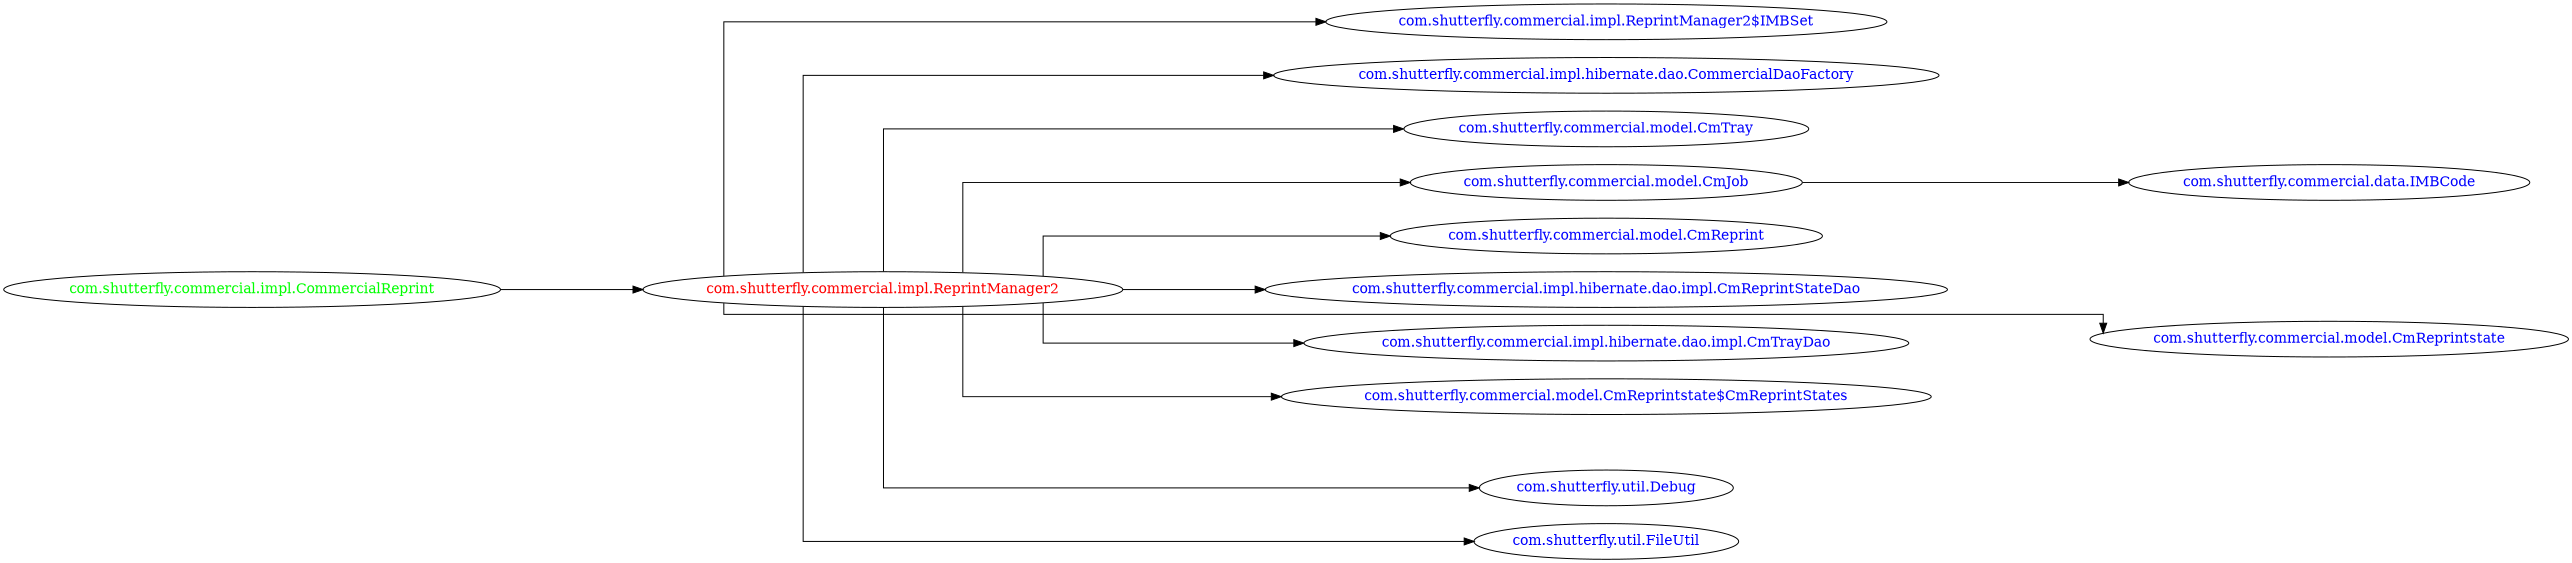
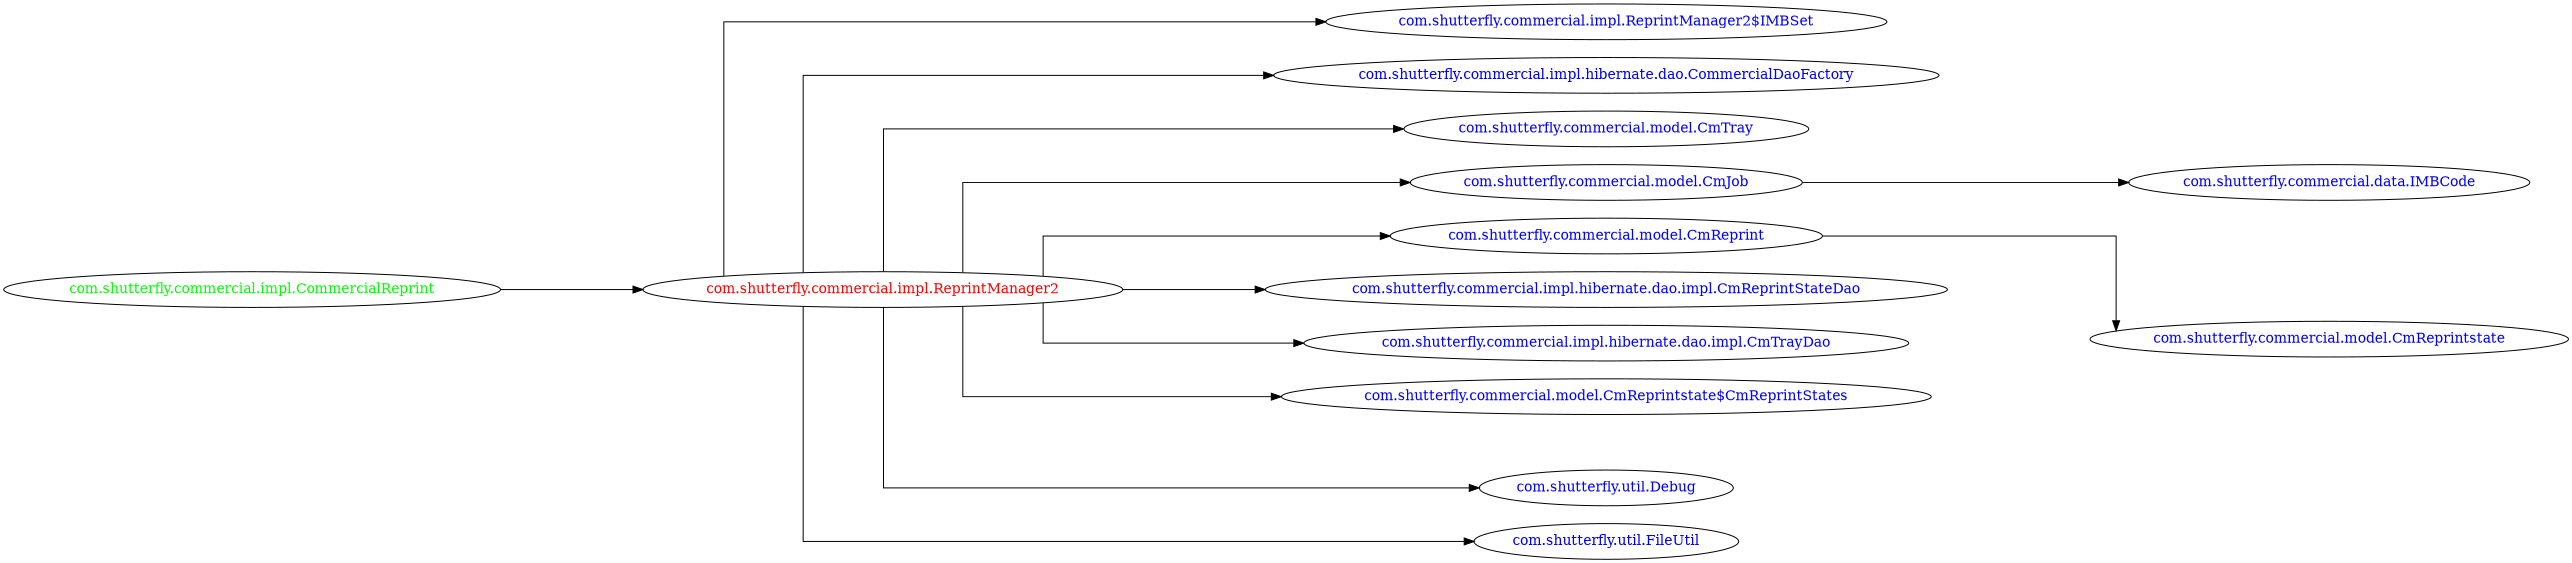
(1412, 314) -> (2012, 236)
